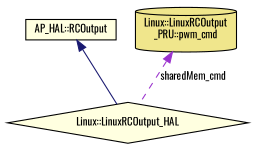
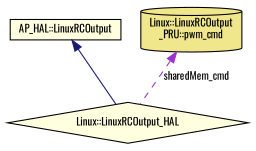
(71, 30) -> (66, 30)
